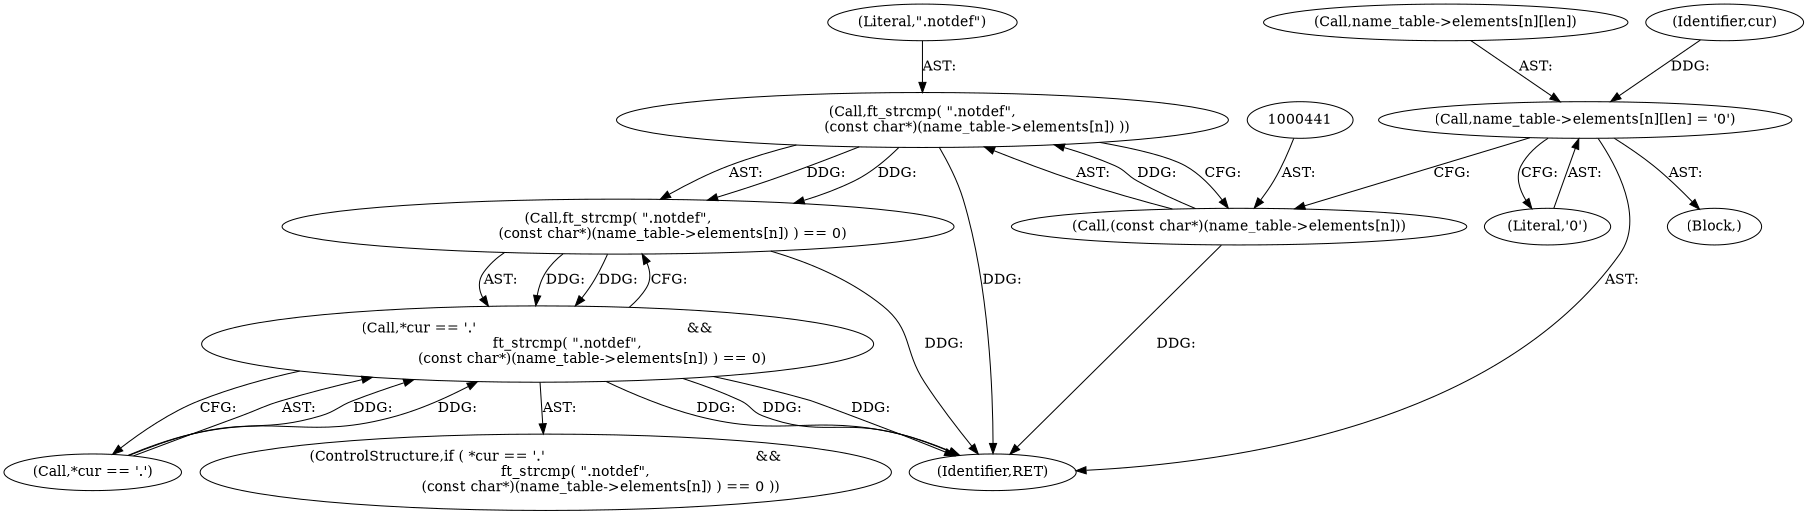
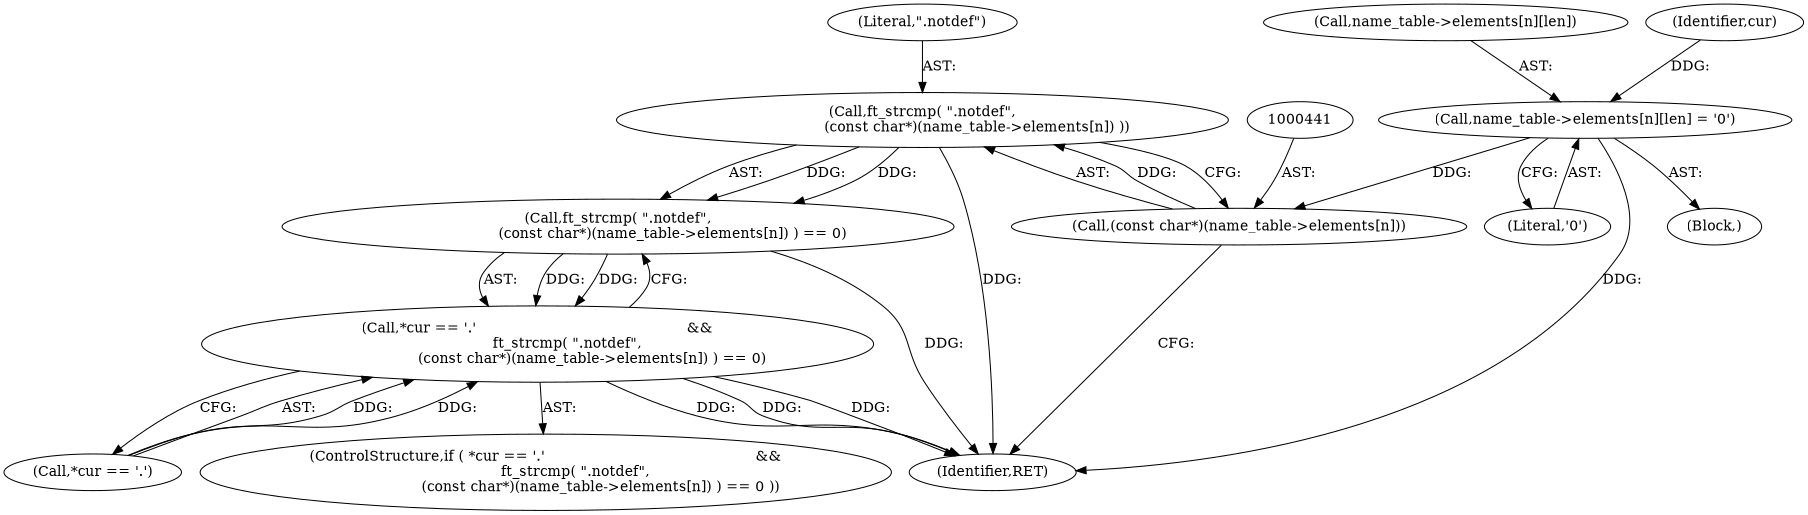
(1454, 173) -> (1454, 173)
(1624, 280) -> (1624, 280)
(1179, 344) -> (1179, 344)
